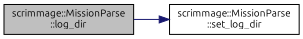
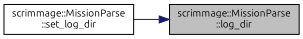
(146, 19) -> (146, 19)
